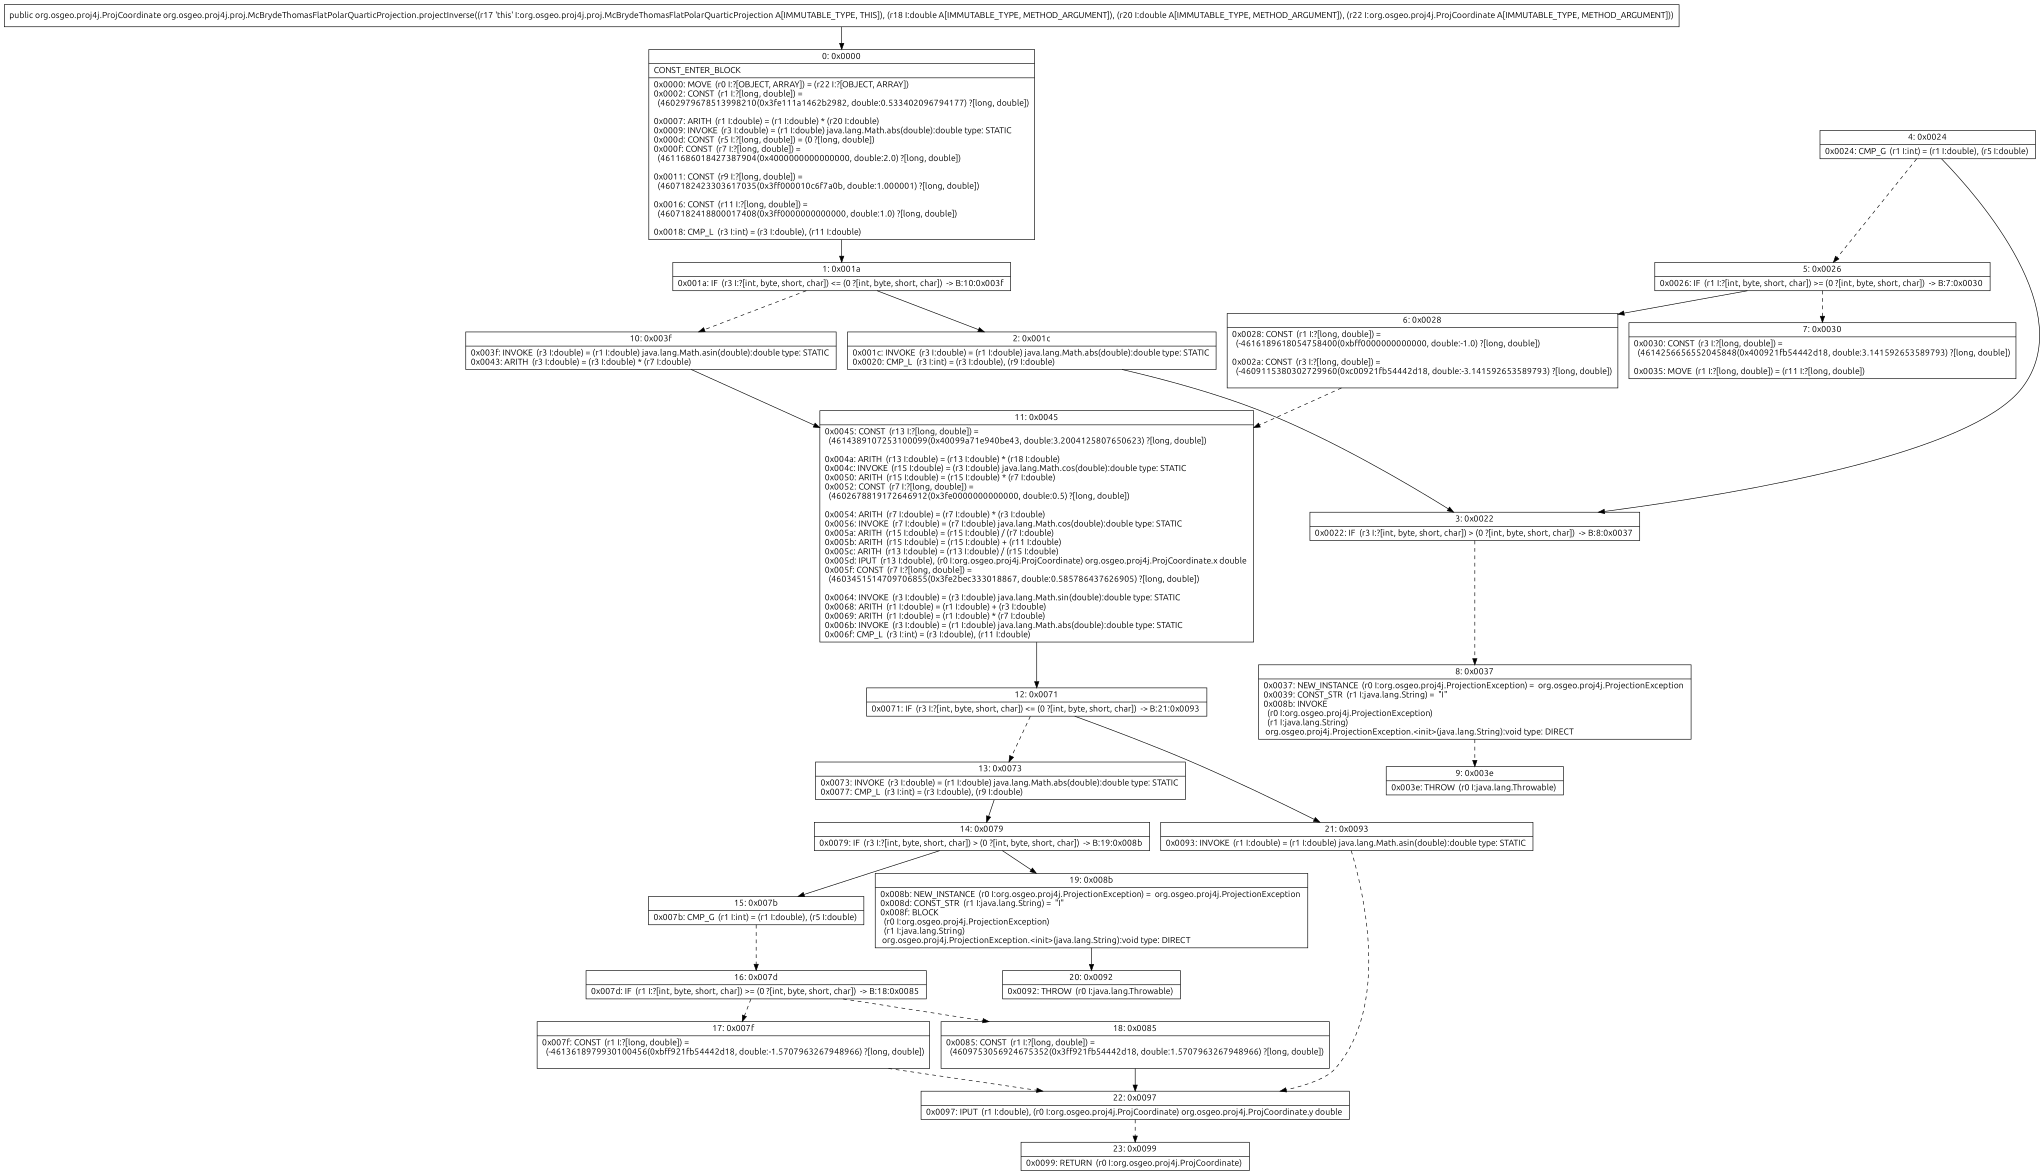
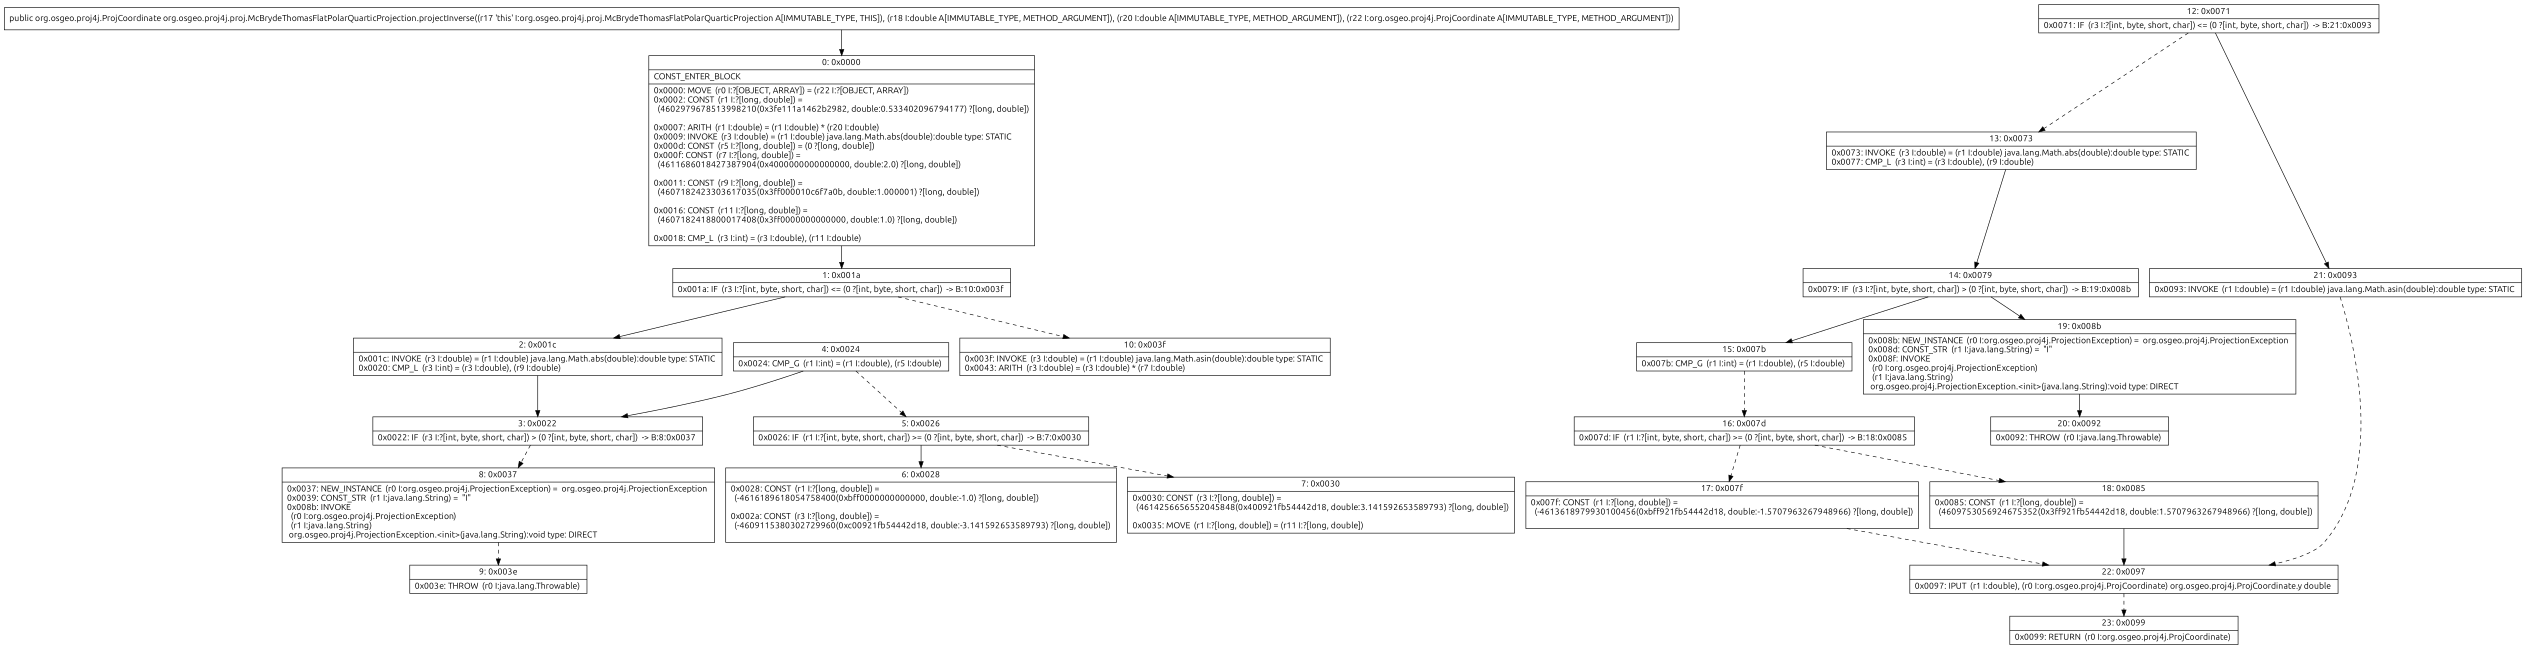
(1037, 526) -> none
(911, 913) -> (1901, 359)
